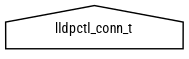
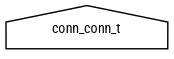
(94, 29) -> (87, 29)
